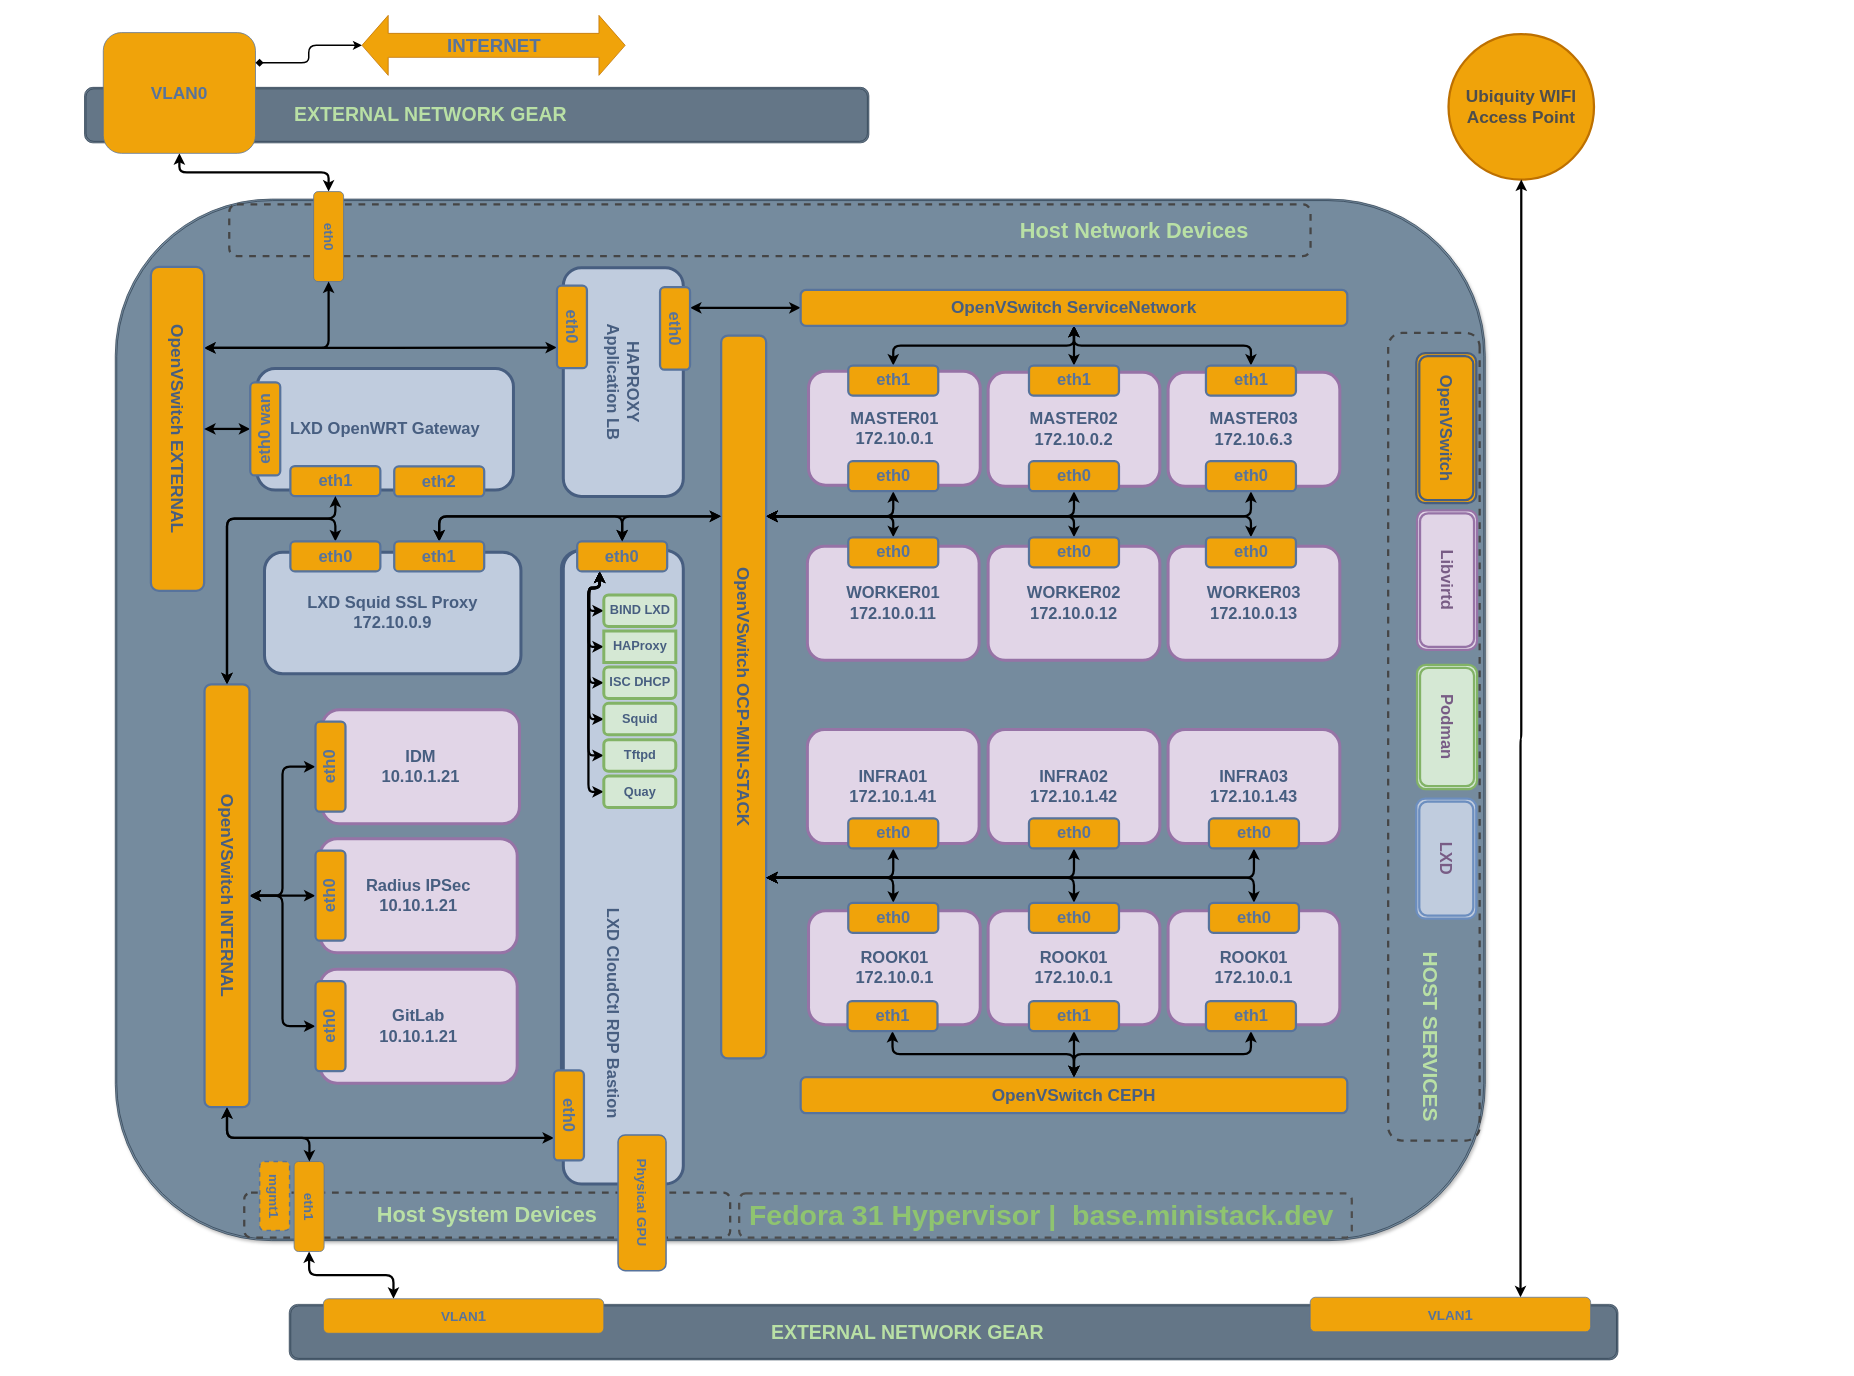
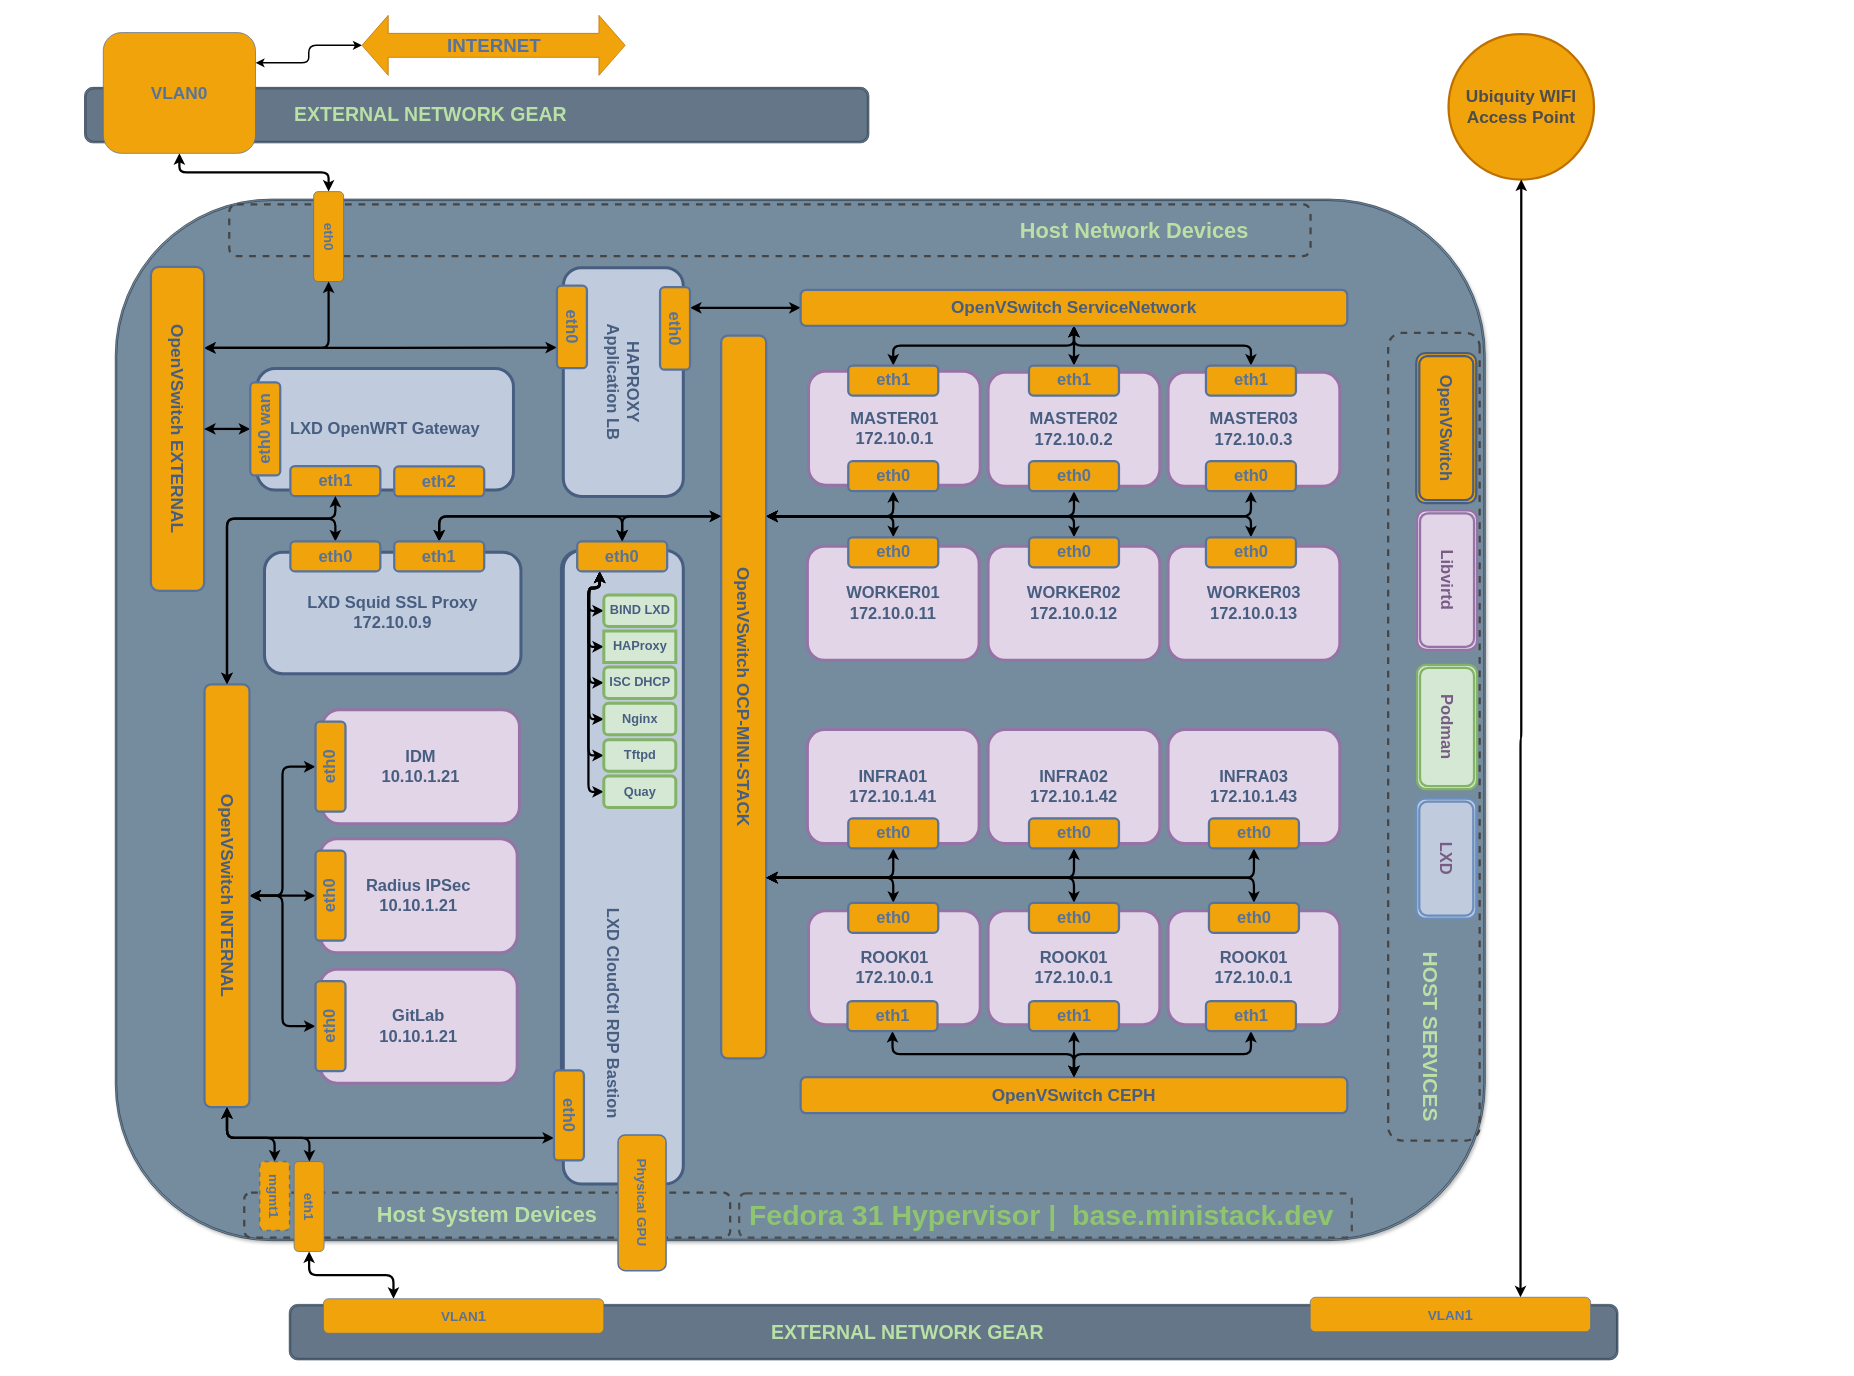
(264, 63) -> (264, 63)
(1254, 429) -> (1254, 429)
(640, 720) -> (640, 720)
none -> (275, 1148)
